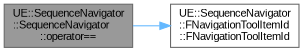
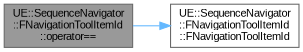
(68, 26) -> (68, 26)
